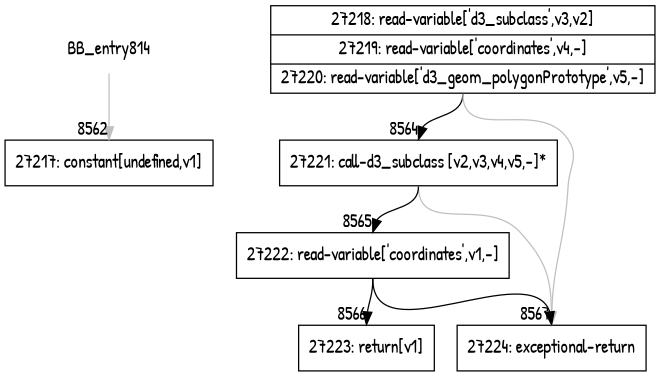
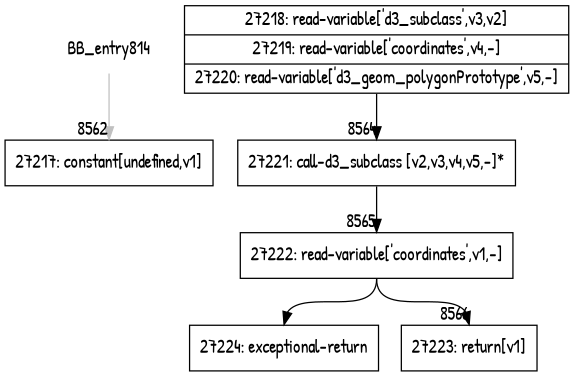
(573, 163) -> none
(506, 222) -> none
